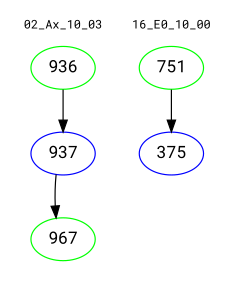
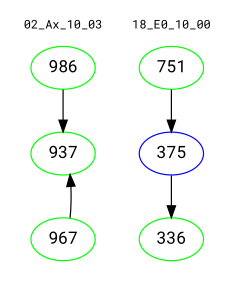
(172, 26) -> (172, 26)
(63, 68) -> (63, 68)
(63, 154) -> (63, 154)
(55, 190) -> (71, 202)
none -> (171, 239)
